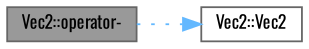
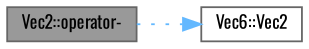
(252, 24) -> (252, 24)
